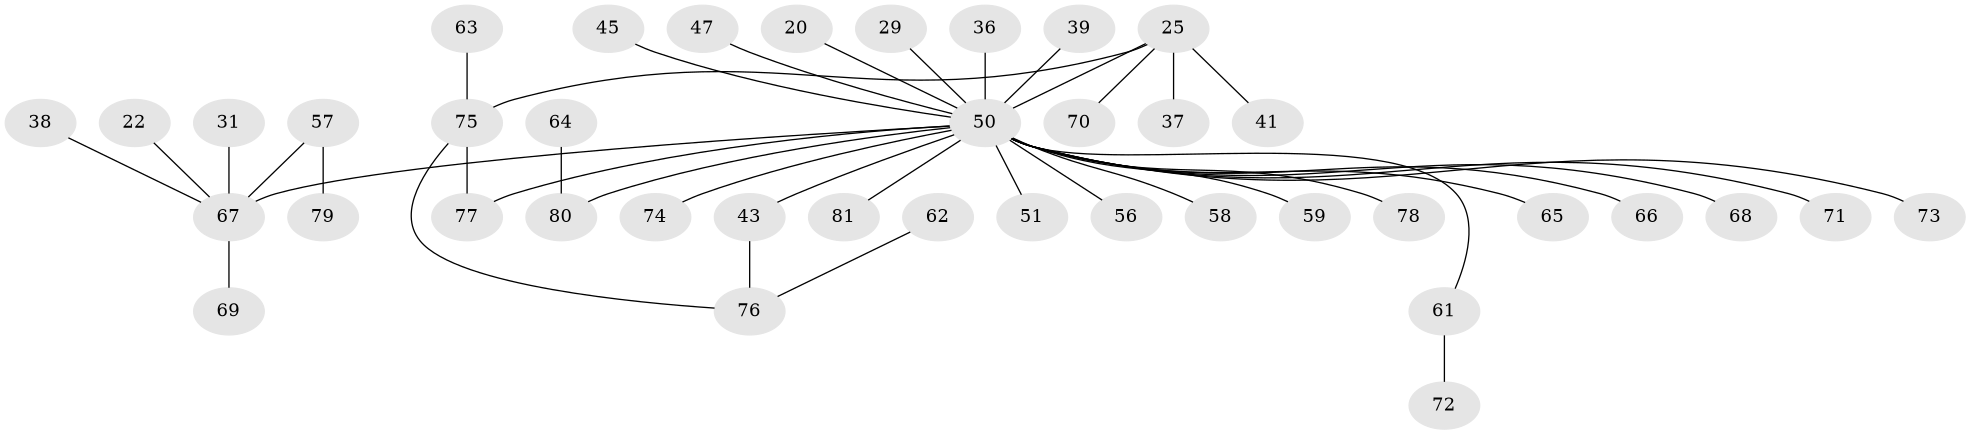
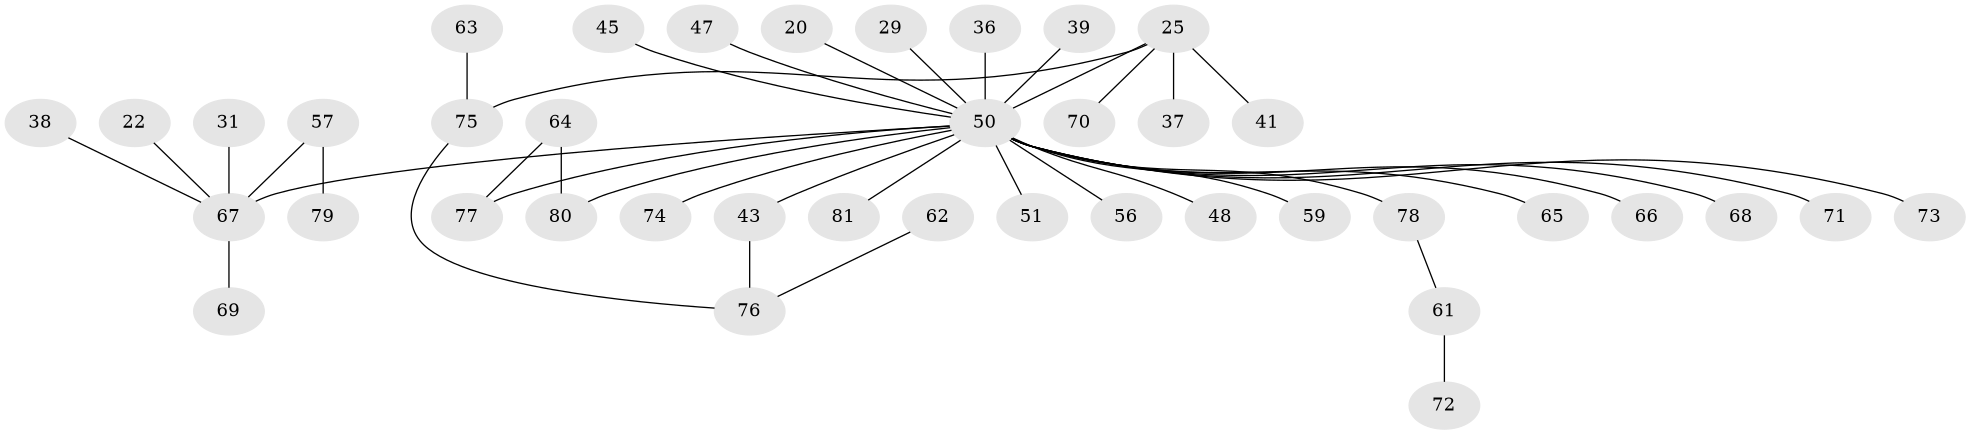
(1287, 154) -> (1427, 264)
(467, 173) -> (514, 170)
(1221, 217) -> (1221, 217)
